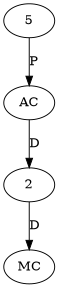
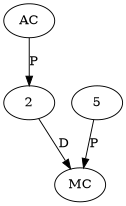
(29, 57) -> (90, 139)
(35, 144) -> (34, 62)
